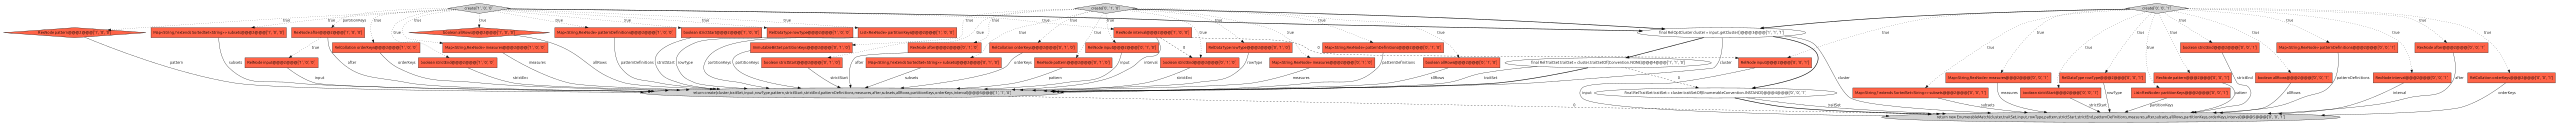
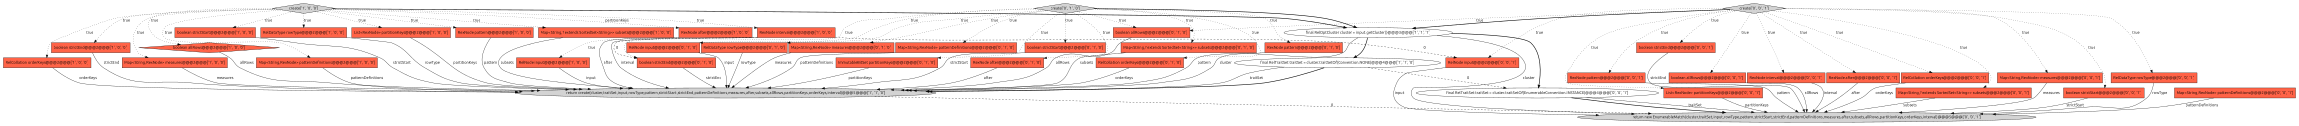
(2256, 15) -> (1461, 19)
(75, 33) -> (494, 33)
